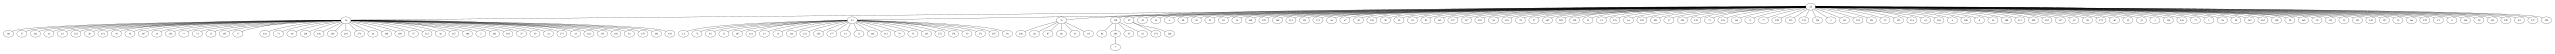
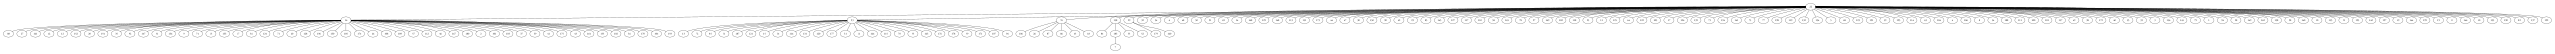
none -> (251, 34)
